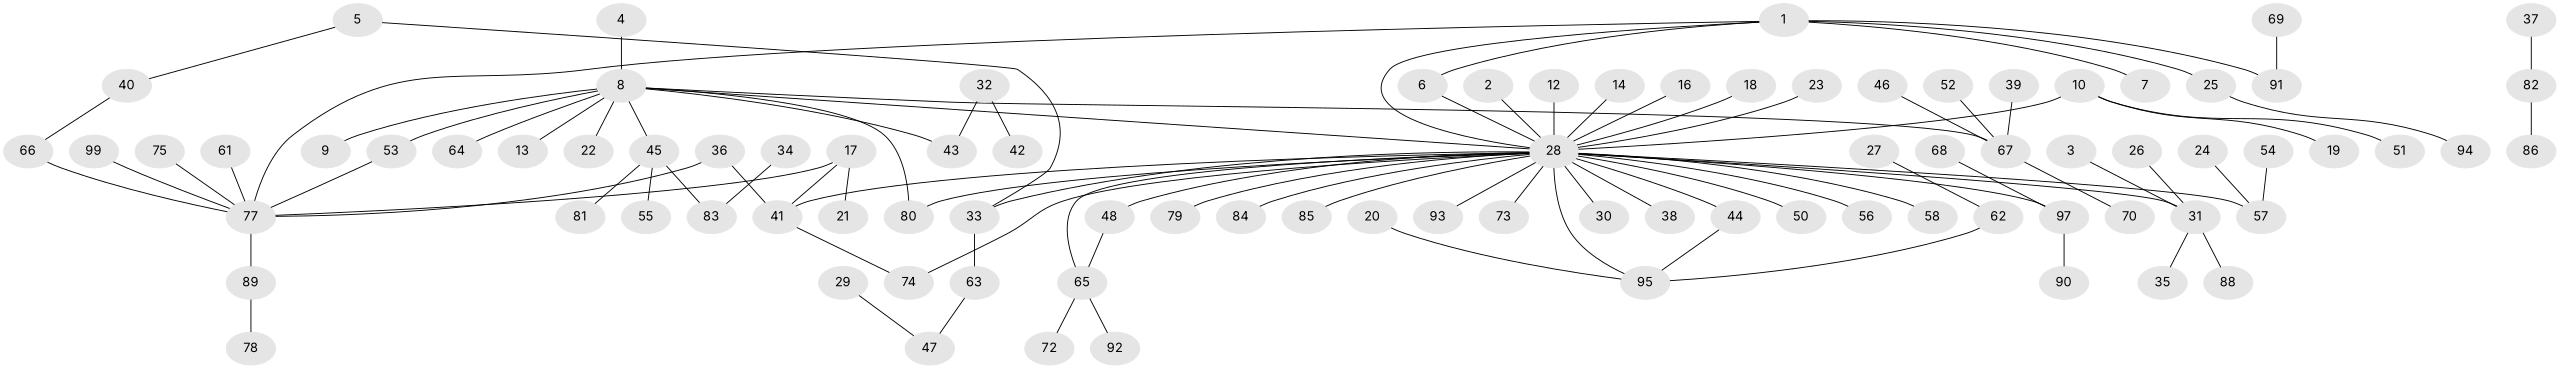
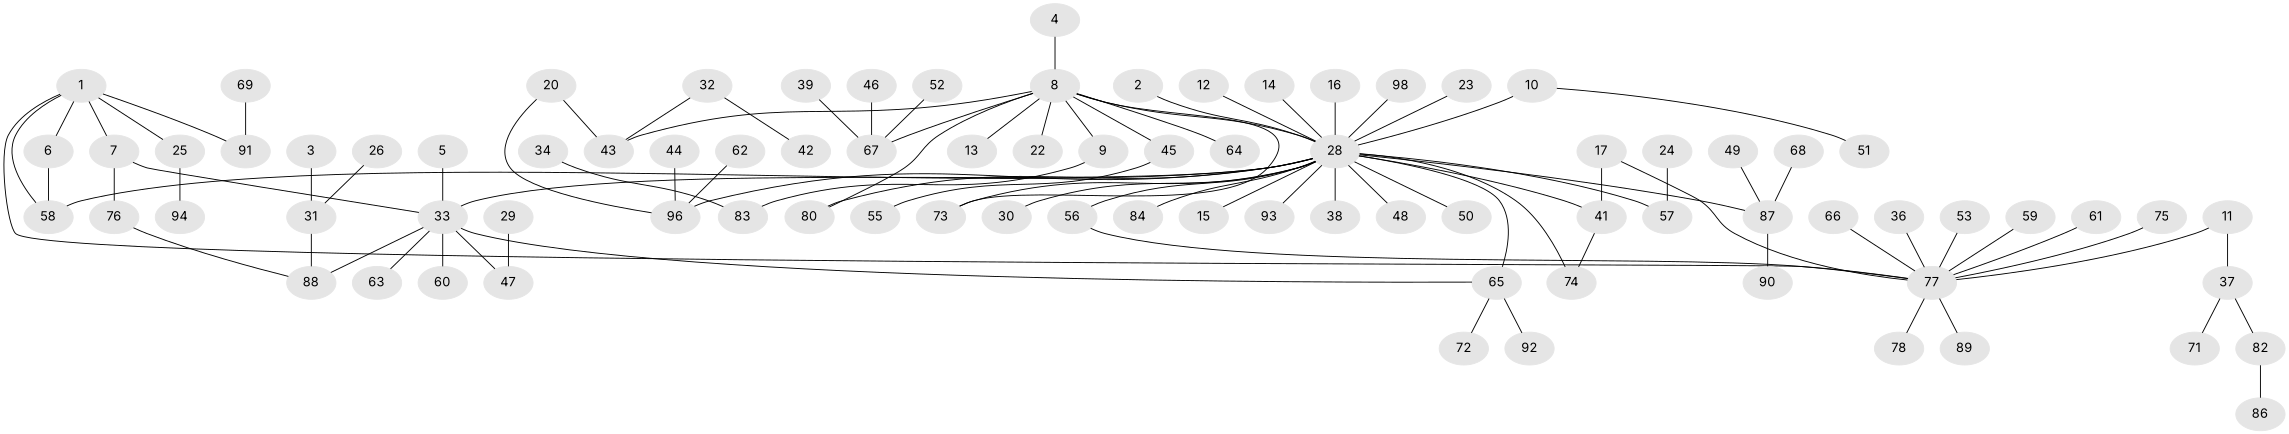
(1479, 46) -> (14, 141)
(127, 86) -> none
(1751, 86) -> (1401, 86)
(503, 112) -> (1277, 153)
none -> (580, 119)
(1488, 119) -> (49, 184)
(94, 151) -> (2030, 217)
none -> (1733, 151)
(1874, 151) -> none
(2268, 151) -> none
(2334, 151) -> none
(1879, 173) -> none
(1647, 181) -> none
(681, 182) -> (858, 186)
none -> (275, 189)
(753, 189) -> none
none -> (114, 217)
(580, 217) -> none
(843, 217) -> none
(1175, 217) -> none
(1307, 217) -> (1204, 217)
(2064, 217) -> (1768, 217)
(2130, 217) -> none
none -> (2228, 217)
none -> (382, 248)
(1096, 250) -> (965, 275)
none -> (1416, 259)
none -> (443, 283)
(1645, 283) -> (675, 217)
(2163, 283) -> none
(251, 316) -> (1915, 316)
(952, 316) -> (475, 250)
none -> (2195, 349)
